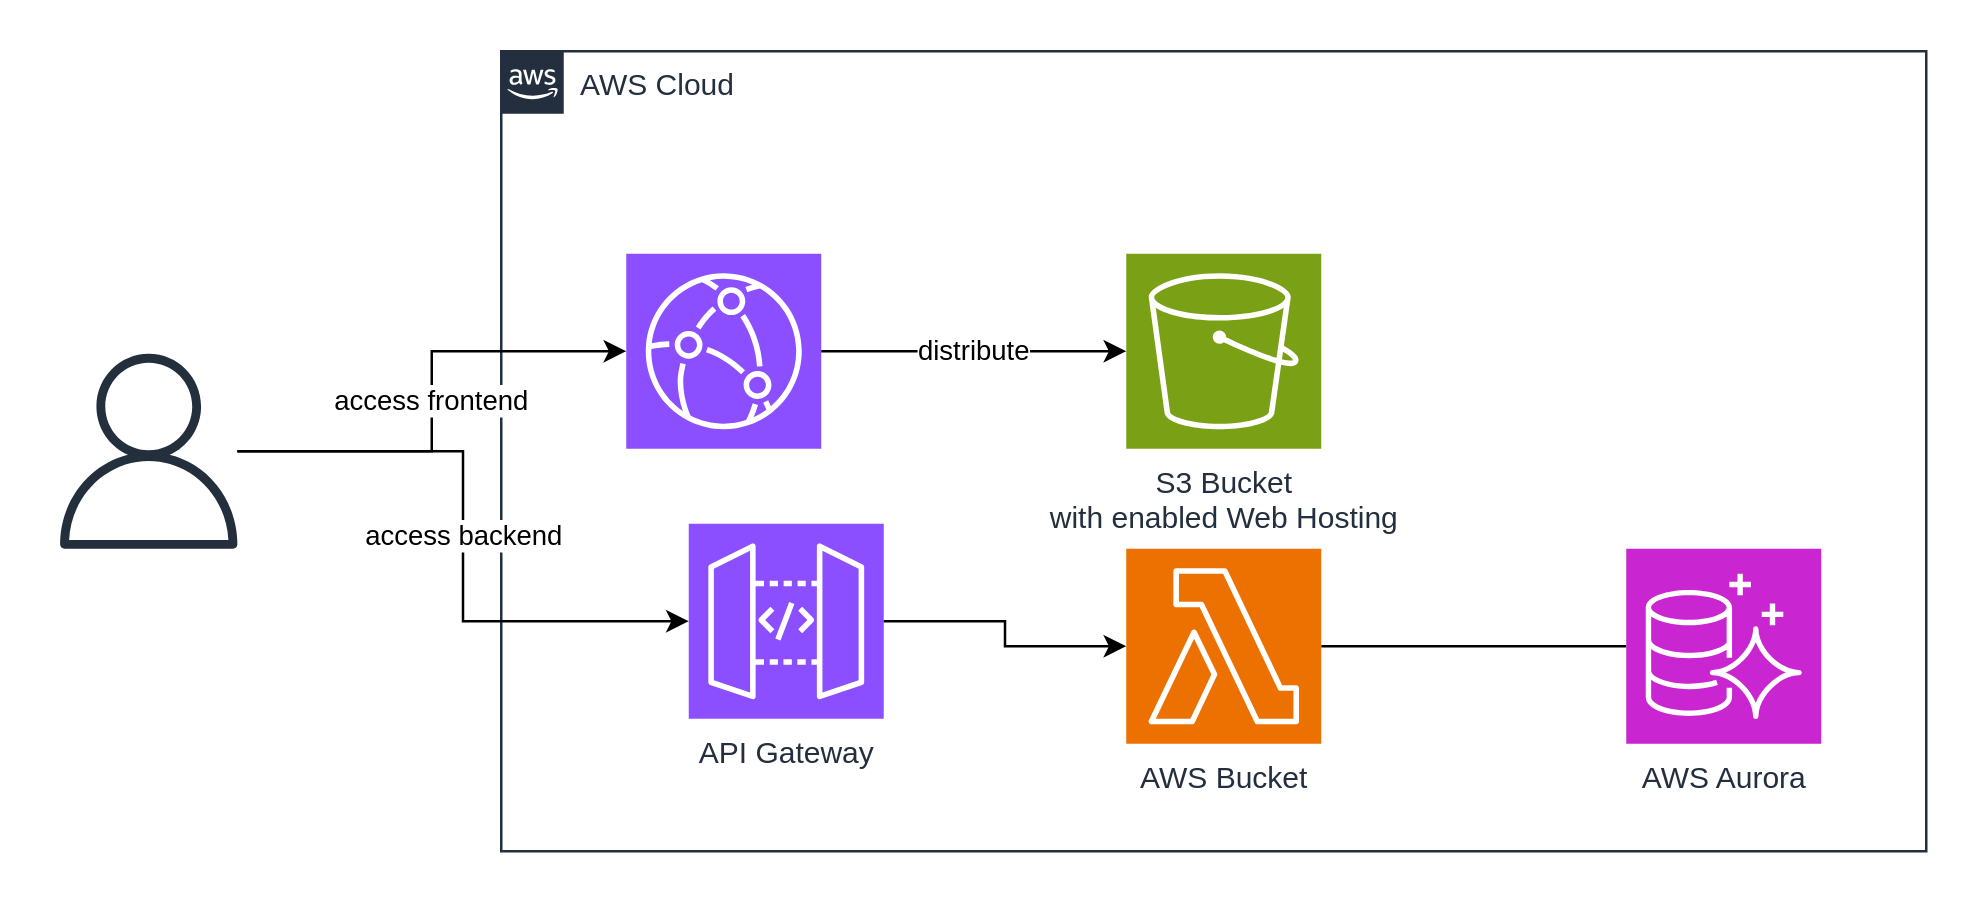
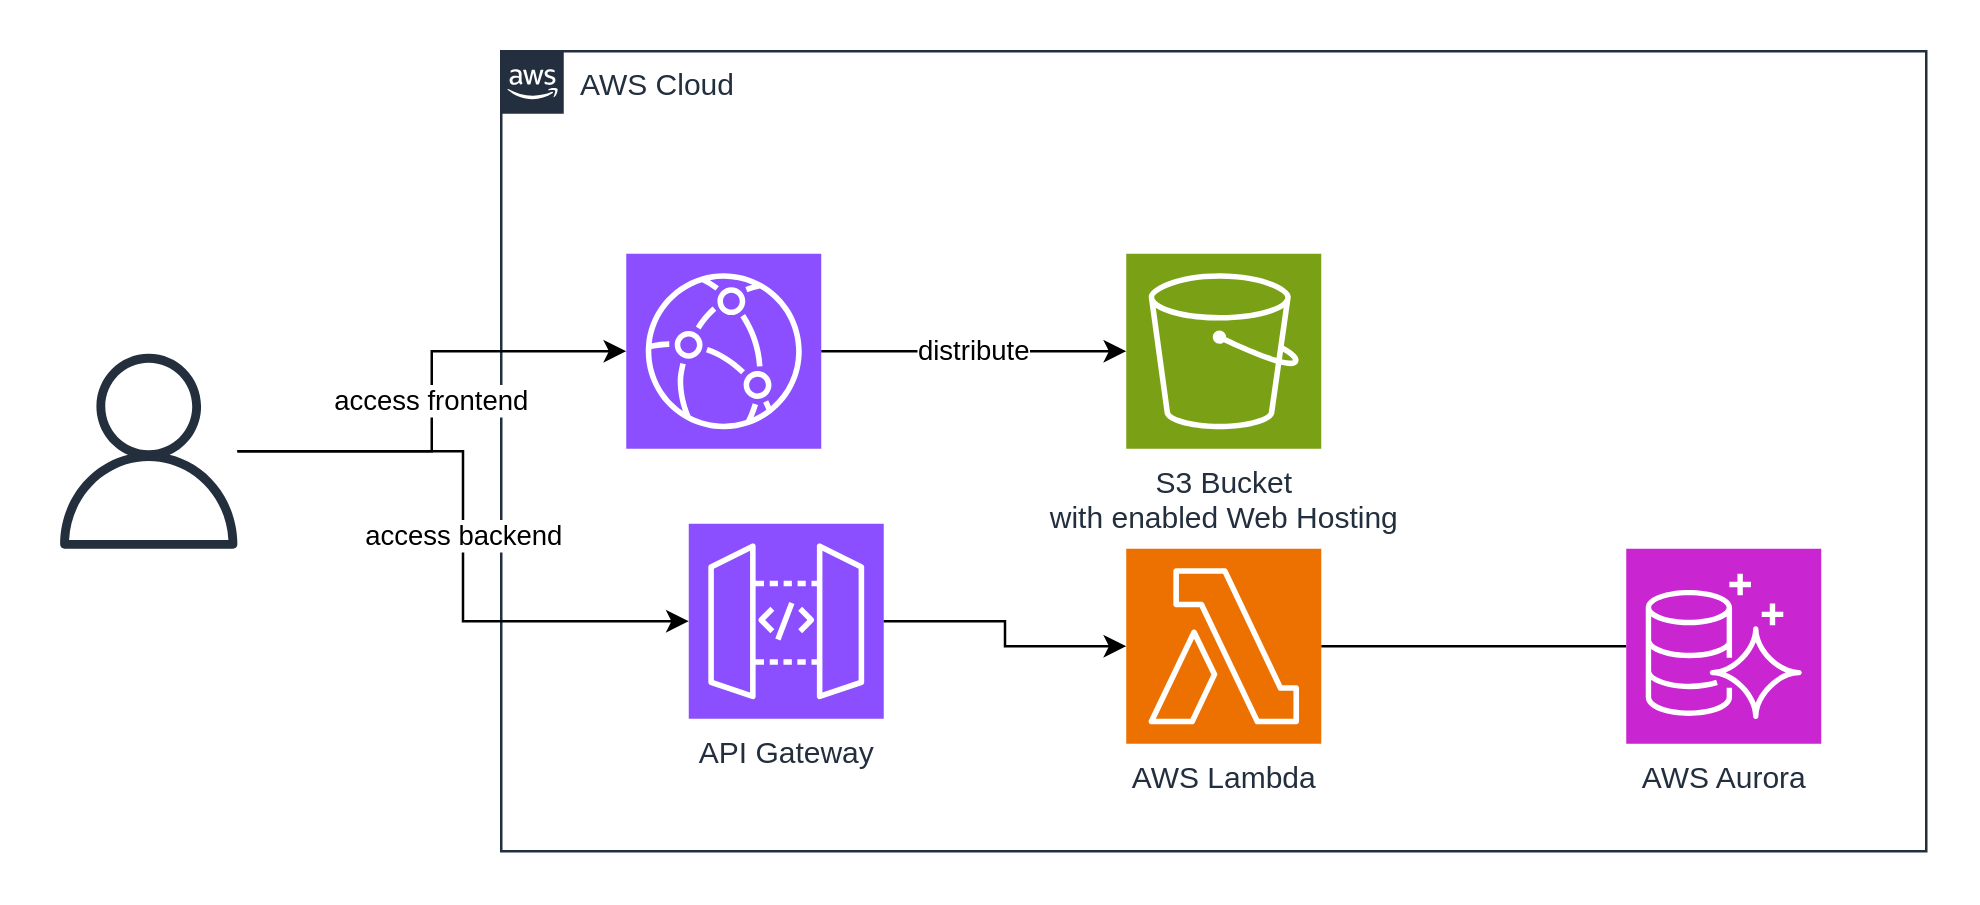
(1225, 779) -> (1225, 779)
